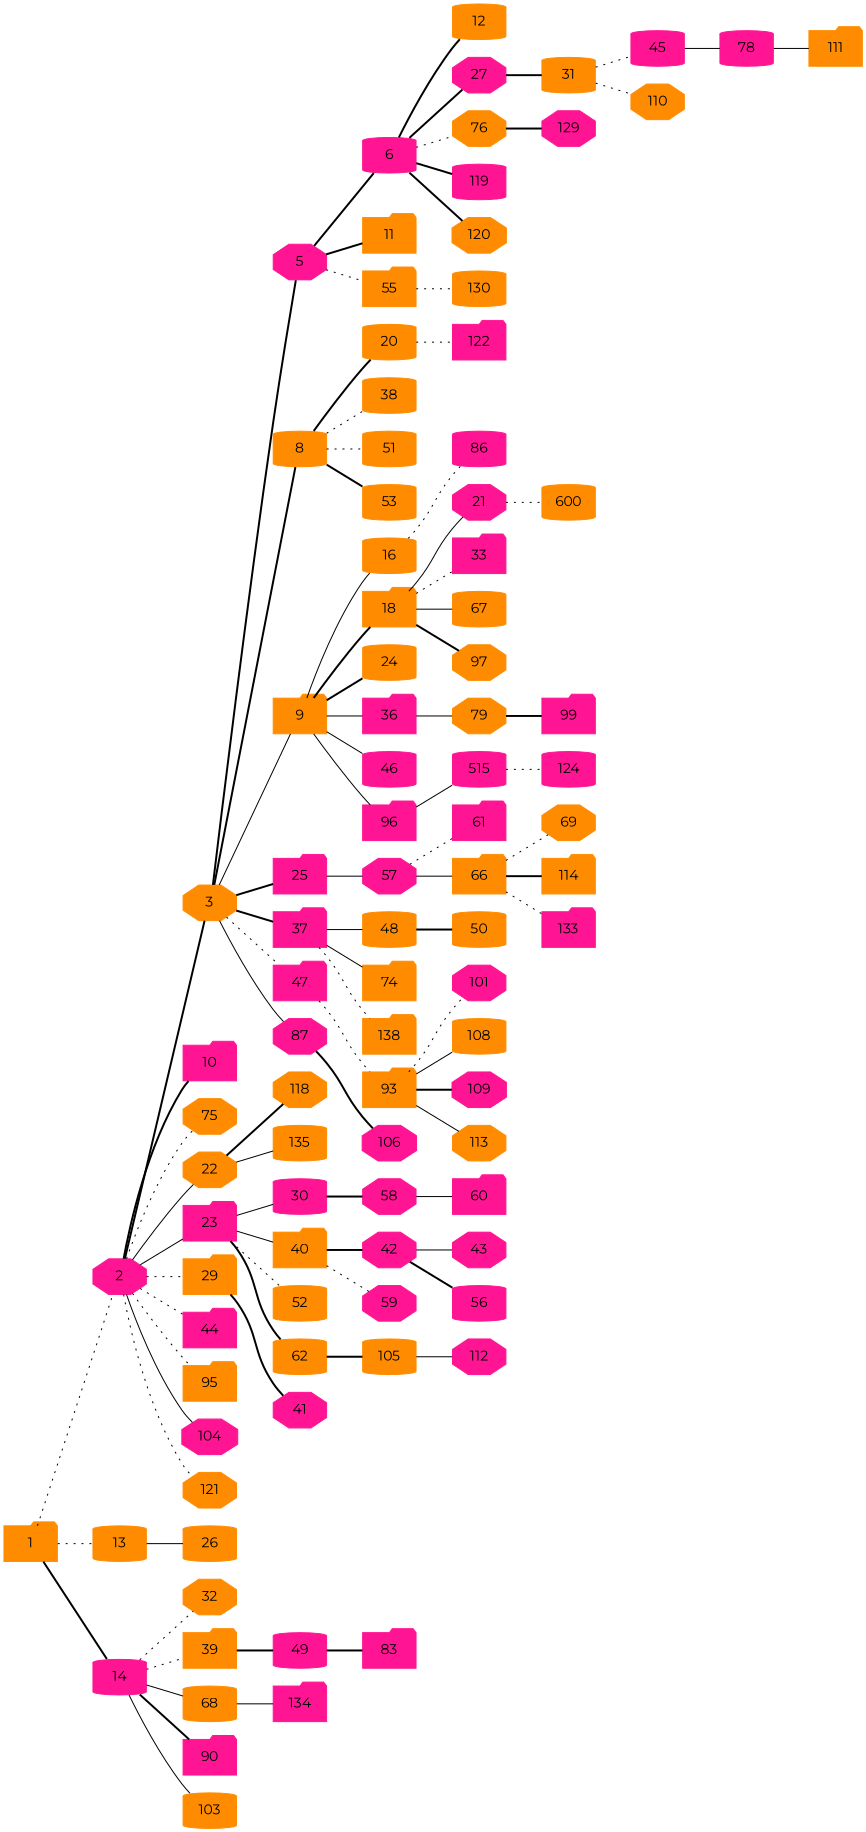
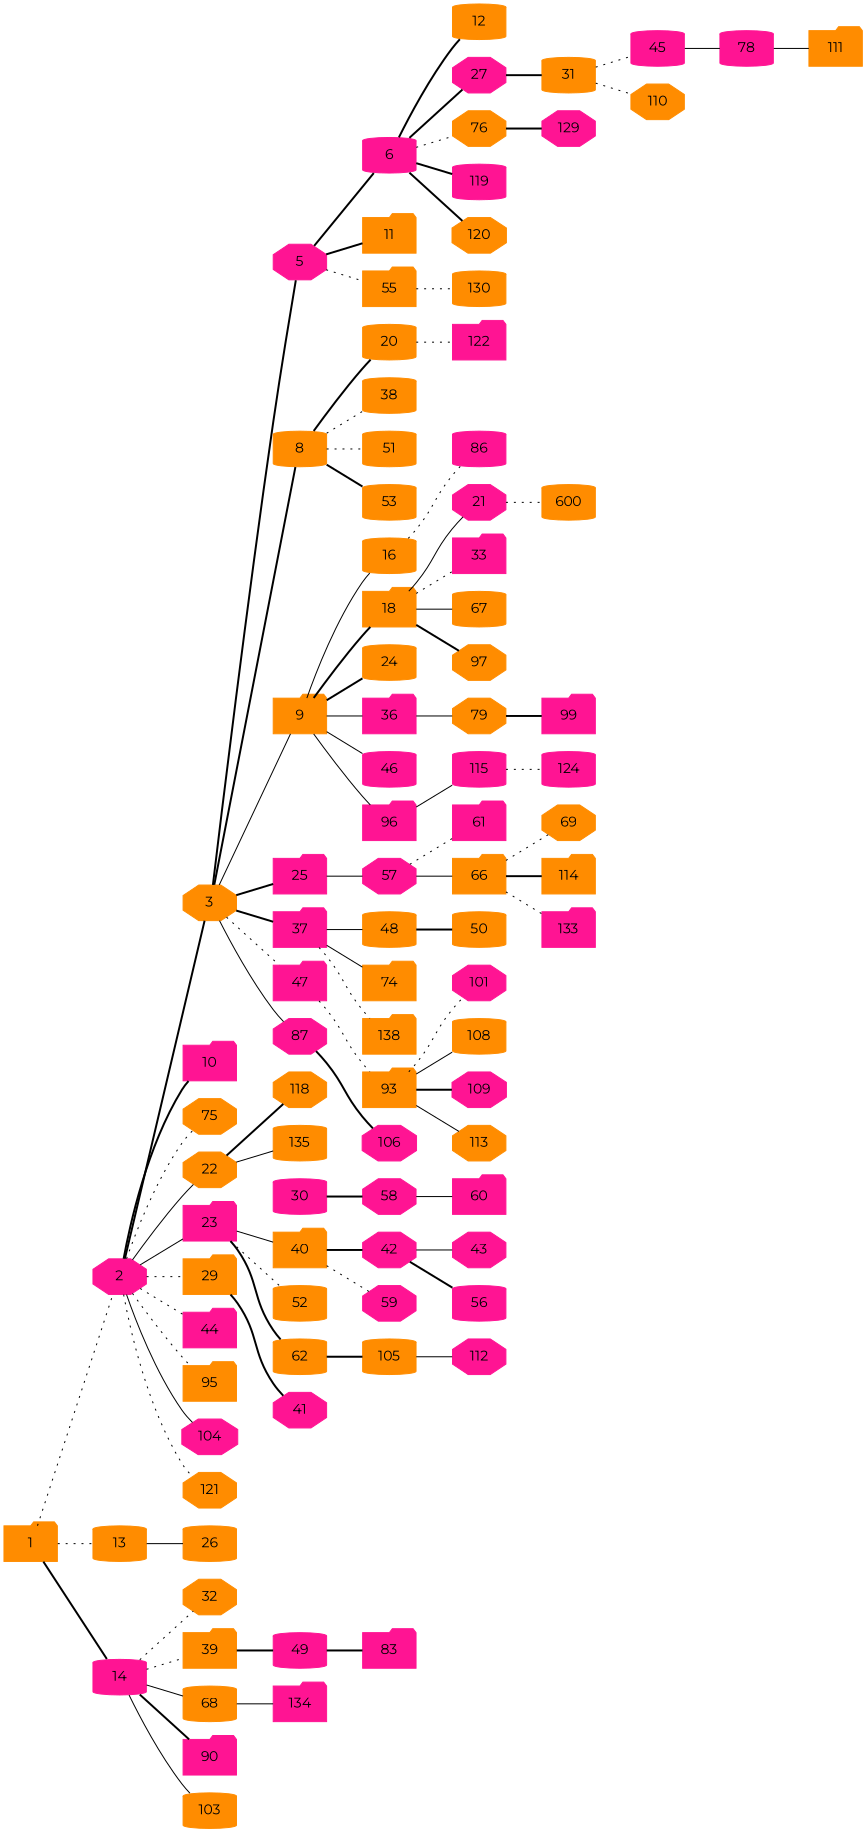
(479, 769) -> (479, 769)
(255, 1210) -> none
